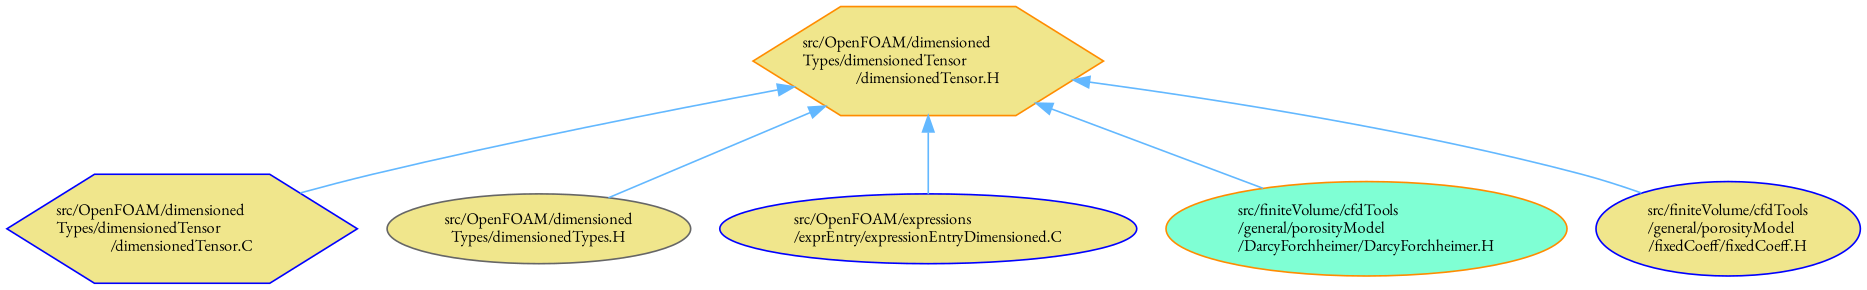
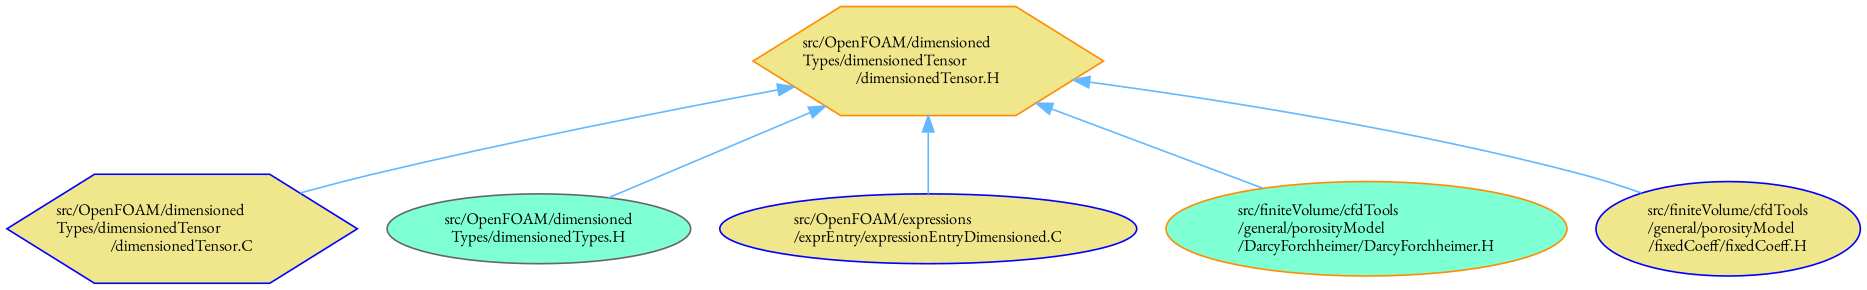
(539, 229) -> (539, 229)
